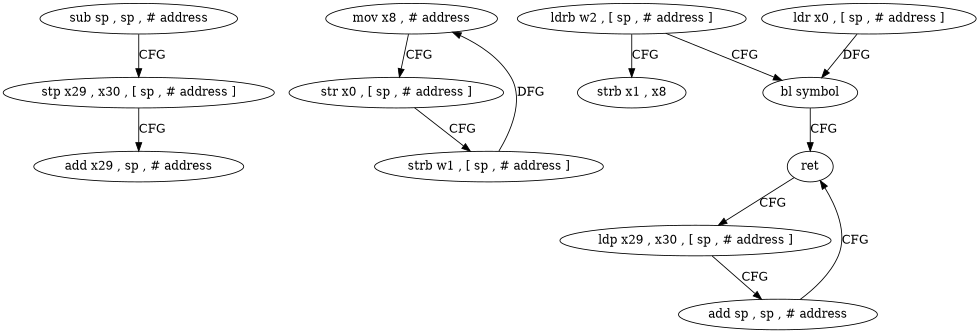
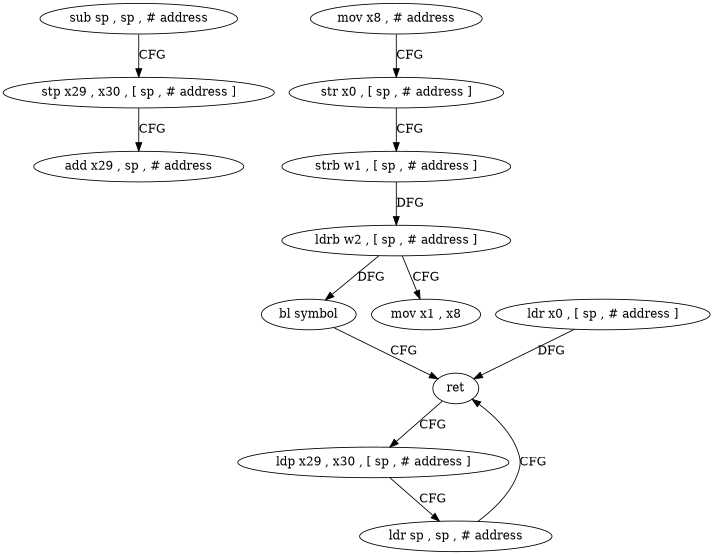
(842, 52) -> (528, 352)
(745, 56) -> (371, 278)
(513, 83) -> (396, 199)
(632, 93) -> (426, 315)
(778, 315) -> (456, 536)
